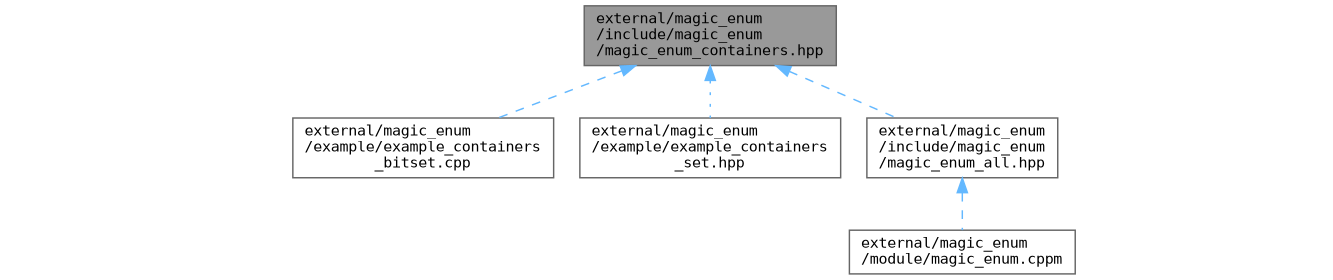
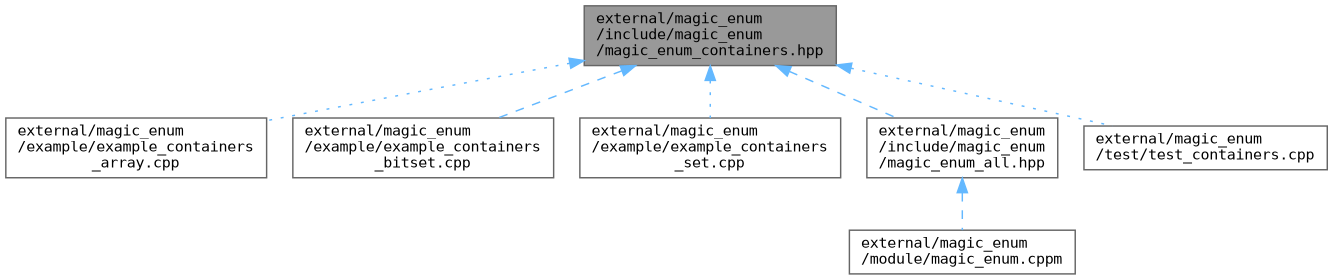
none -> (136, 148)
(710, 148) -> (710, 148)
none -> (1206, 148)
